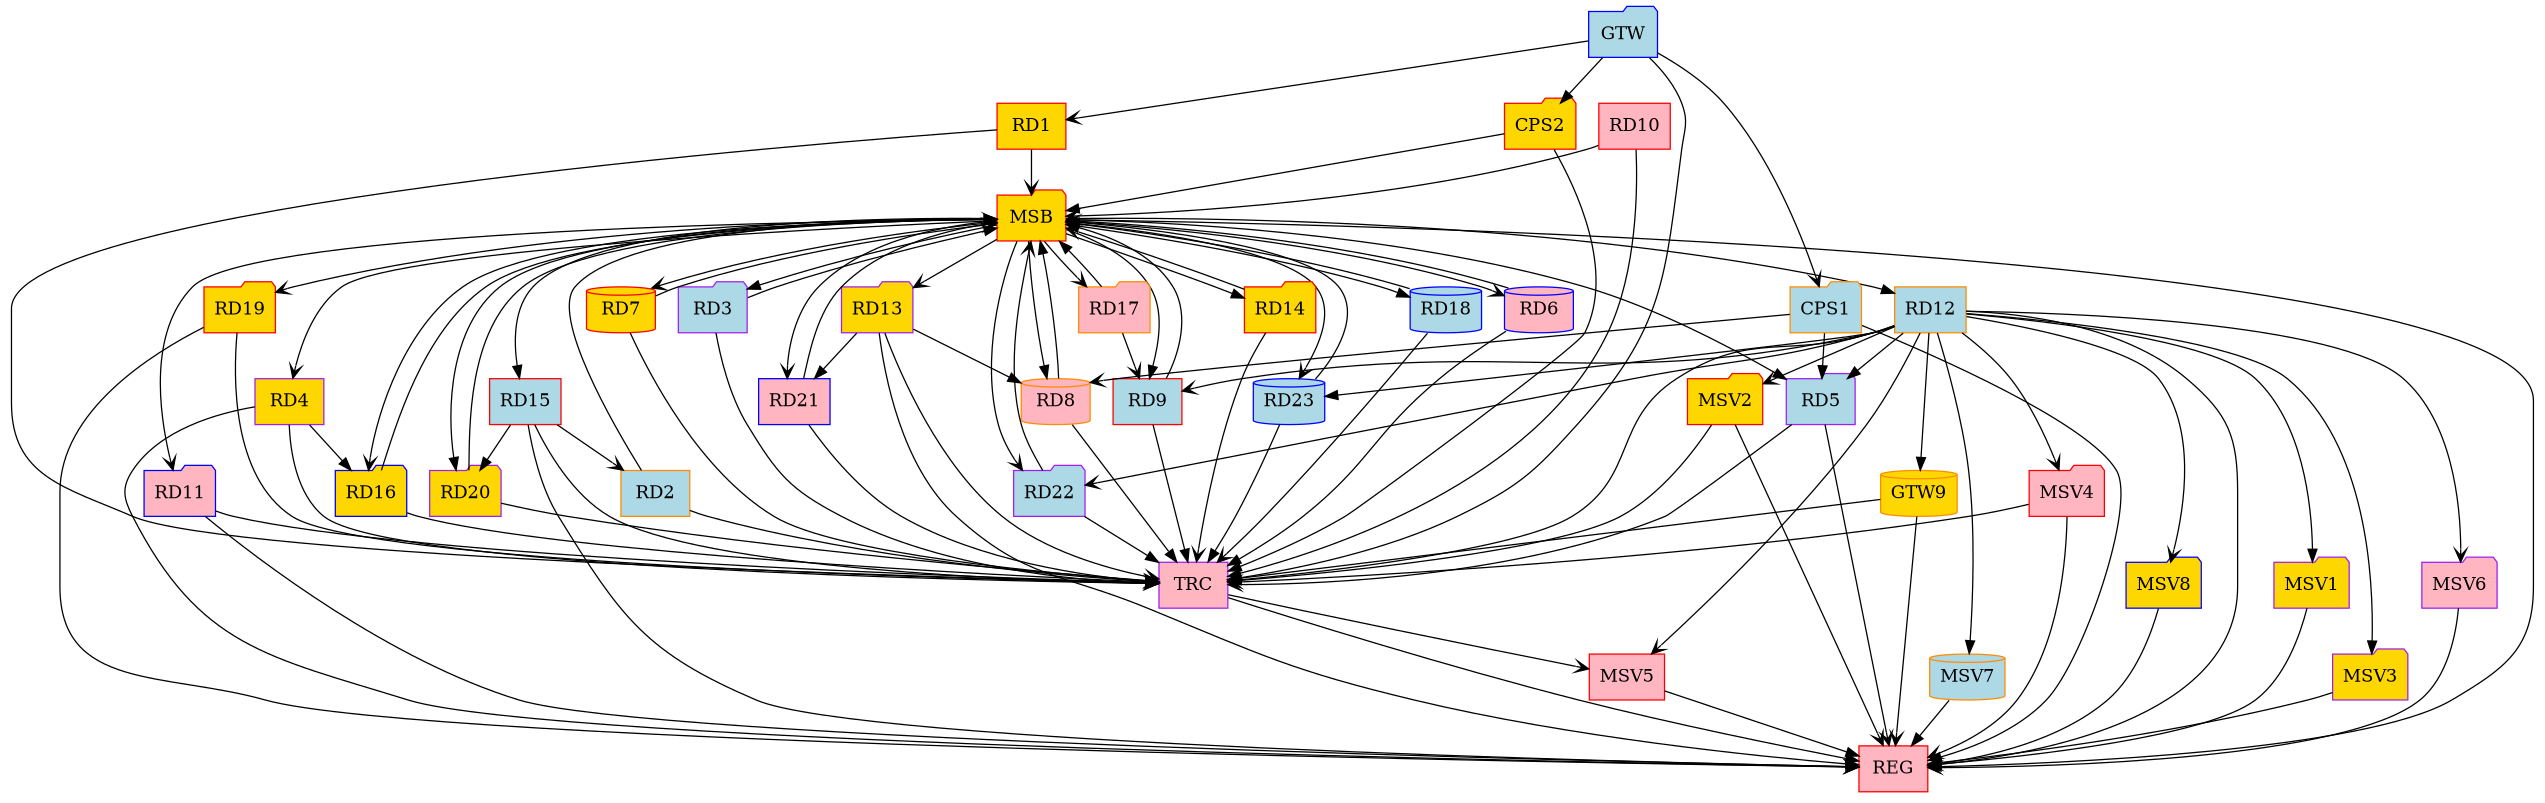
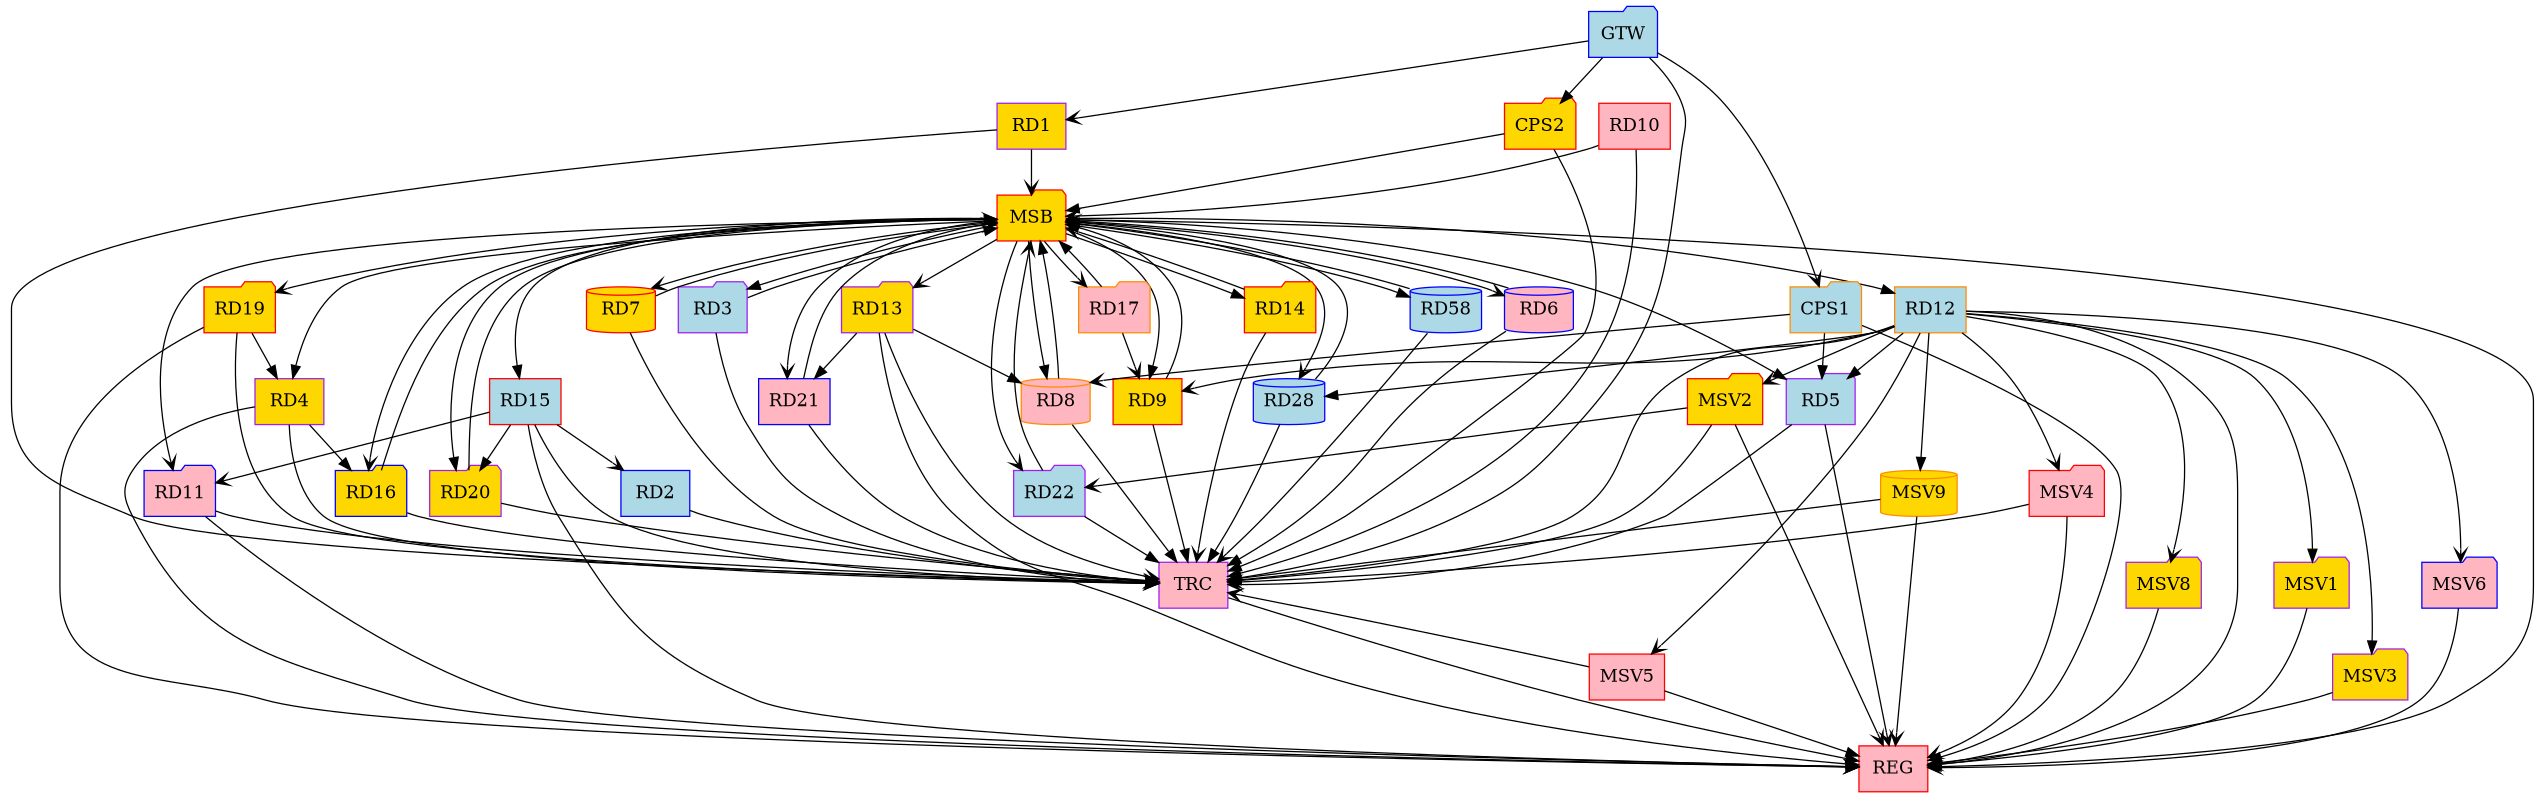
(1031, 126) -> (1031, 126)
(621, 243) -> (621, 243)
(630, 257) -> none
(1446, 310) -> (1446, 310)
none -> (261, 350)
(1516, 401) -> (1393, 447)
(1148, 402) -> (1148, 402)
(1289, 402) -> (1289, 402)
none -> (359, 446)
(655, 493) -> (655, 493)
(1919, 493) -> (1919, 493)
(2164, 585) -> (2164, 585)
(2459, 585) -> (2459, 585)
(1402, 631) -> (1415, 630)
(1967, 677) -> none
